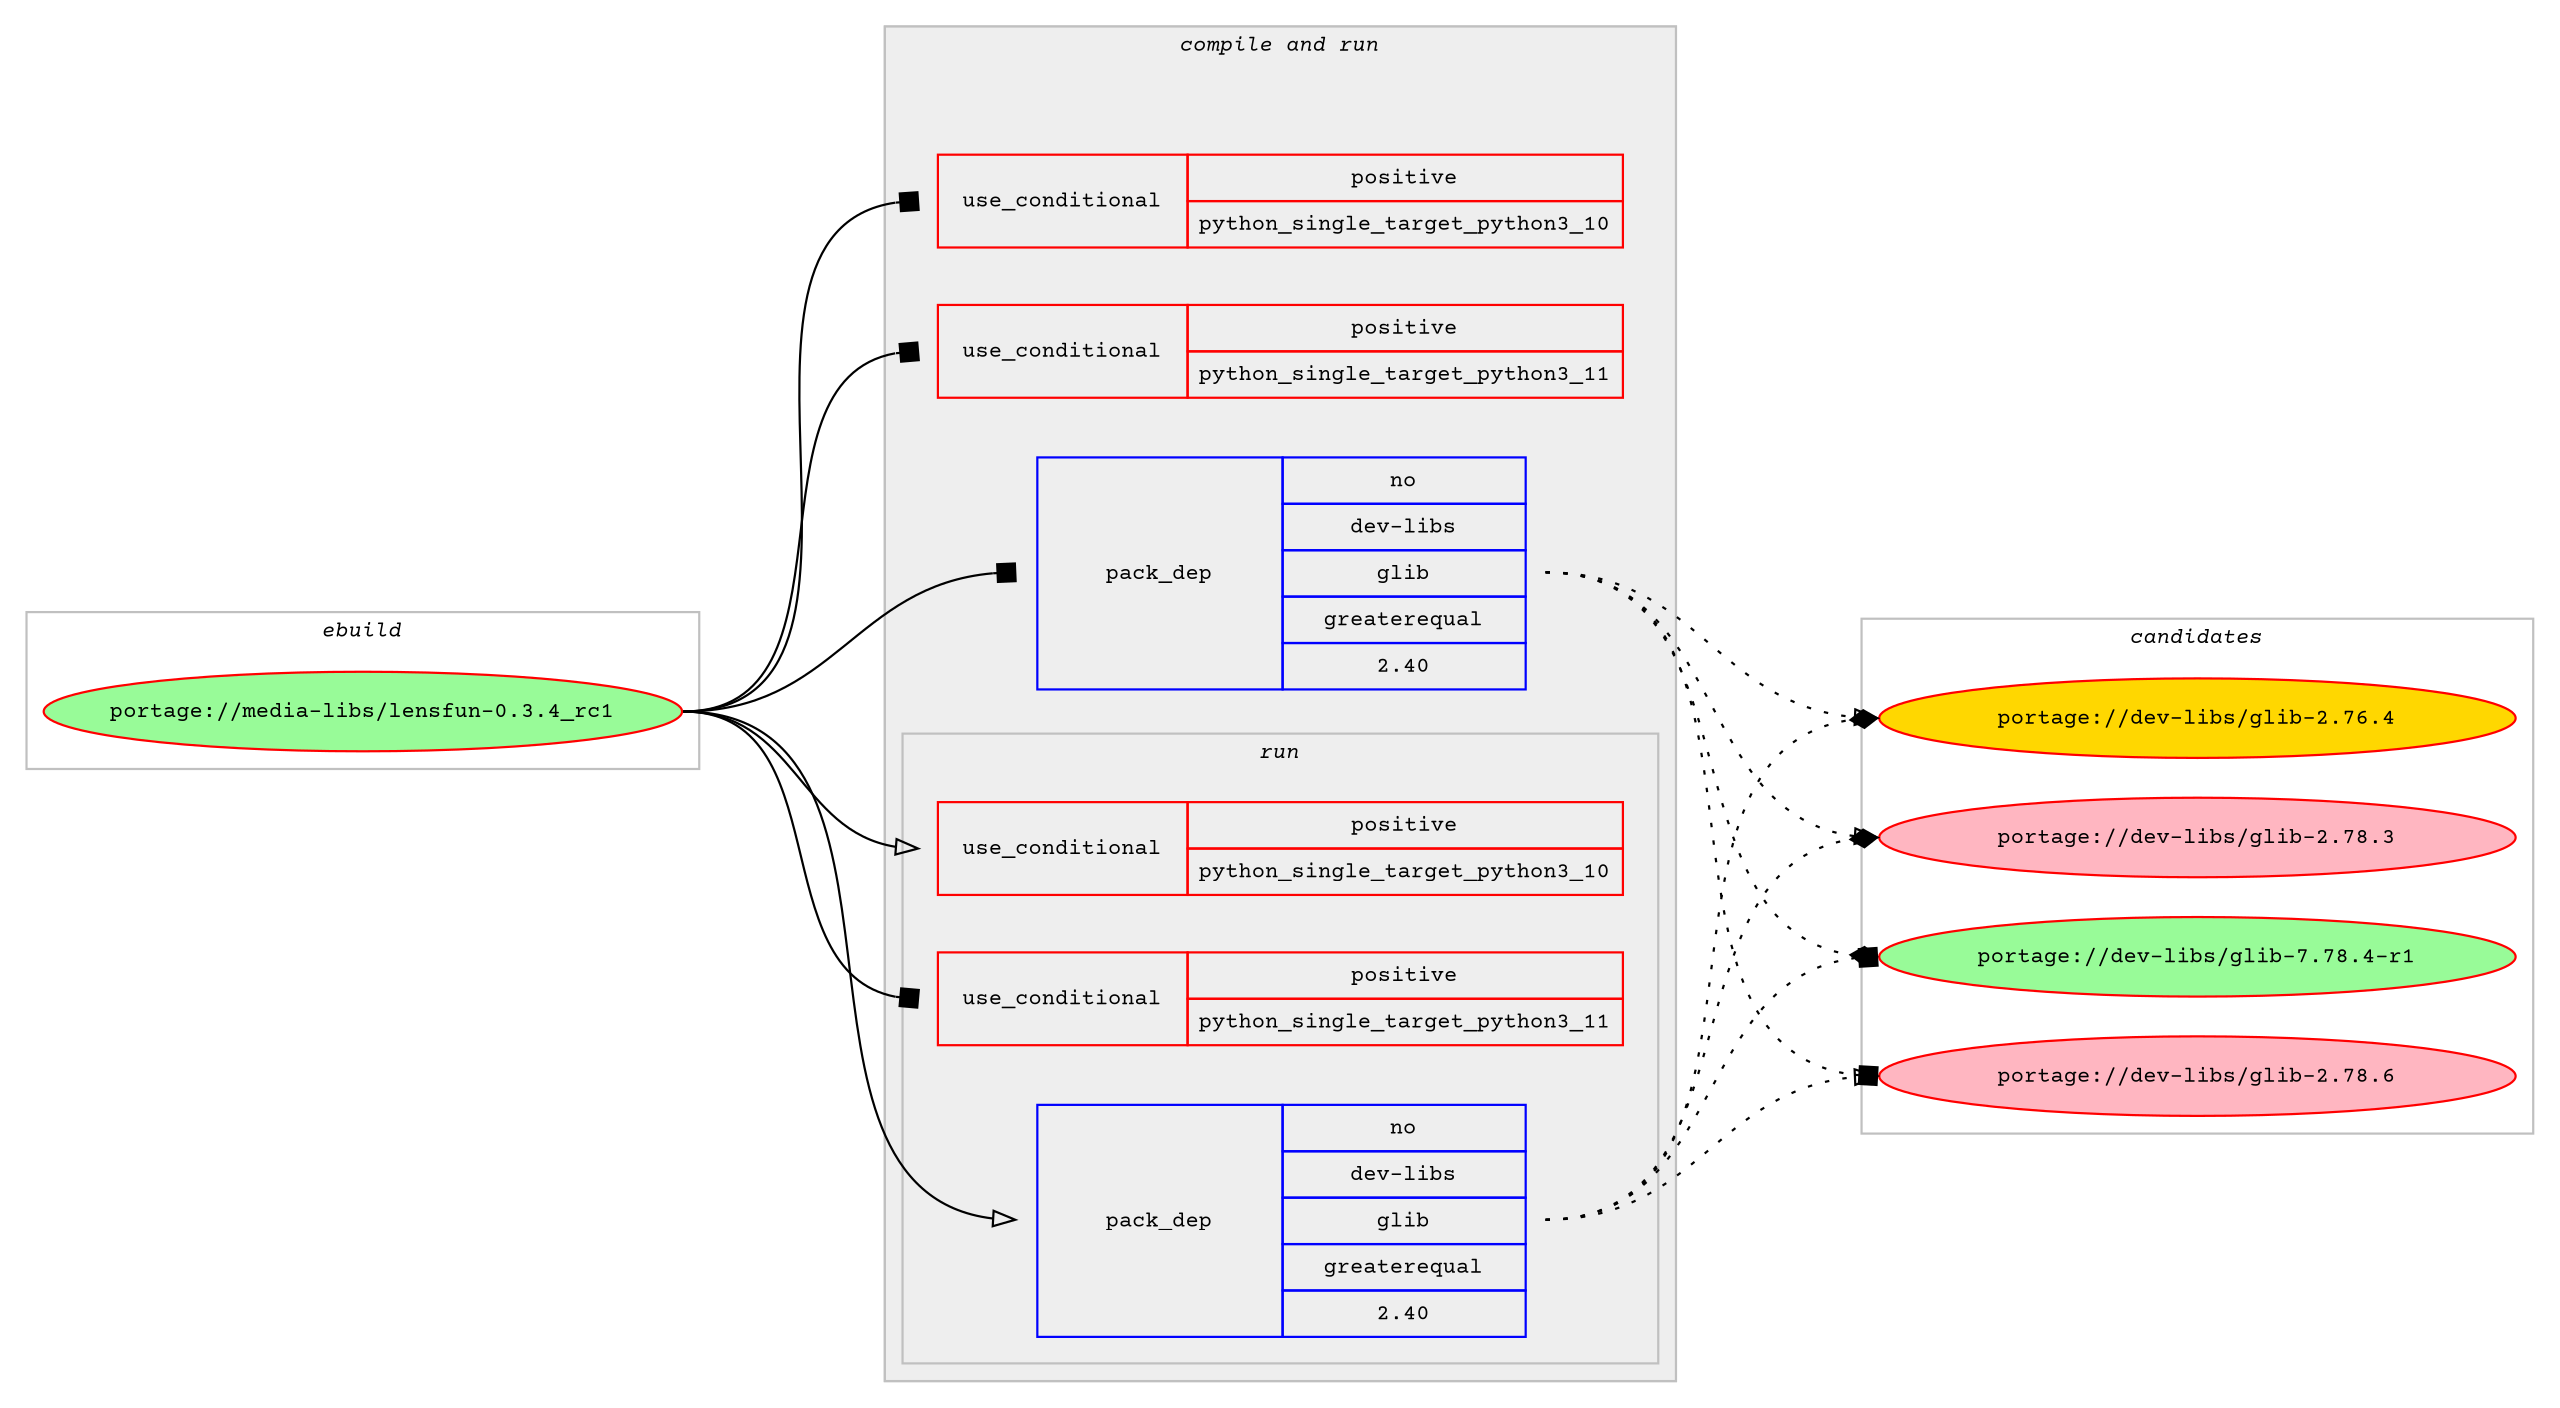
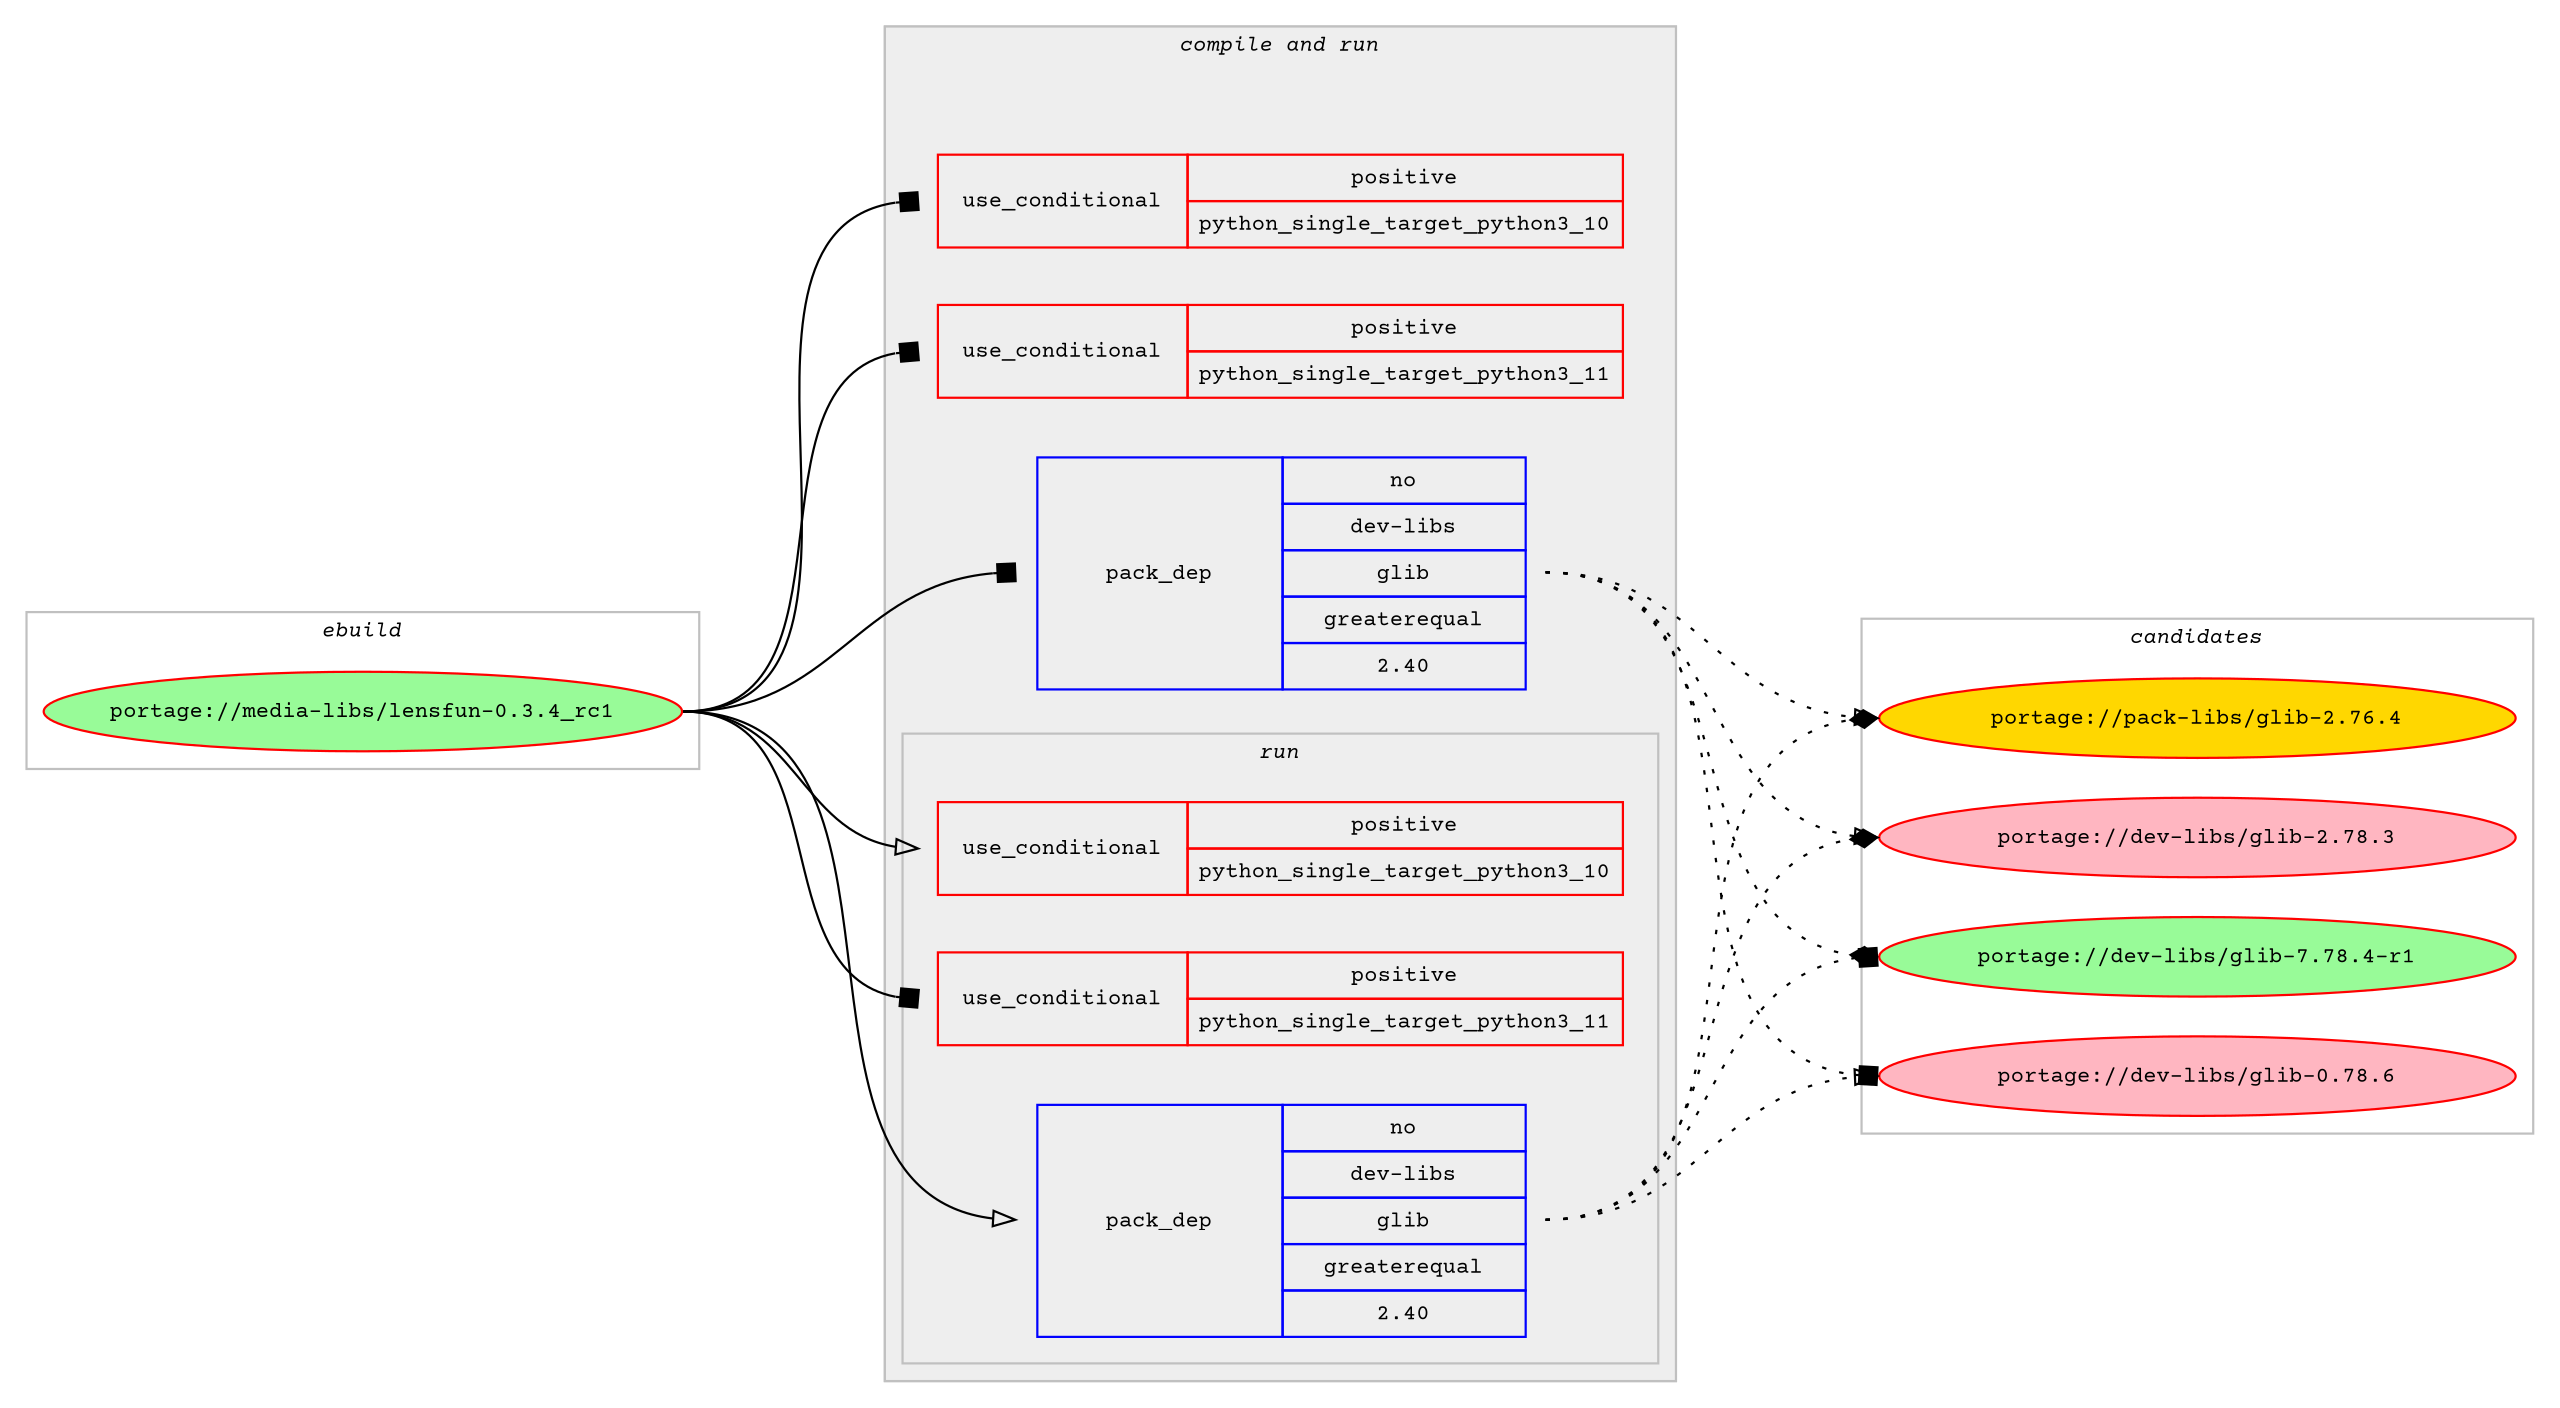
(2197, 718) -> (2197, 718)
(2197, 1076) -> (2197, 1076)
